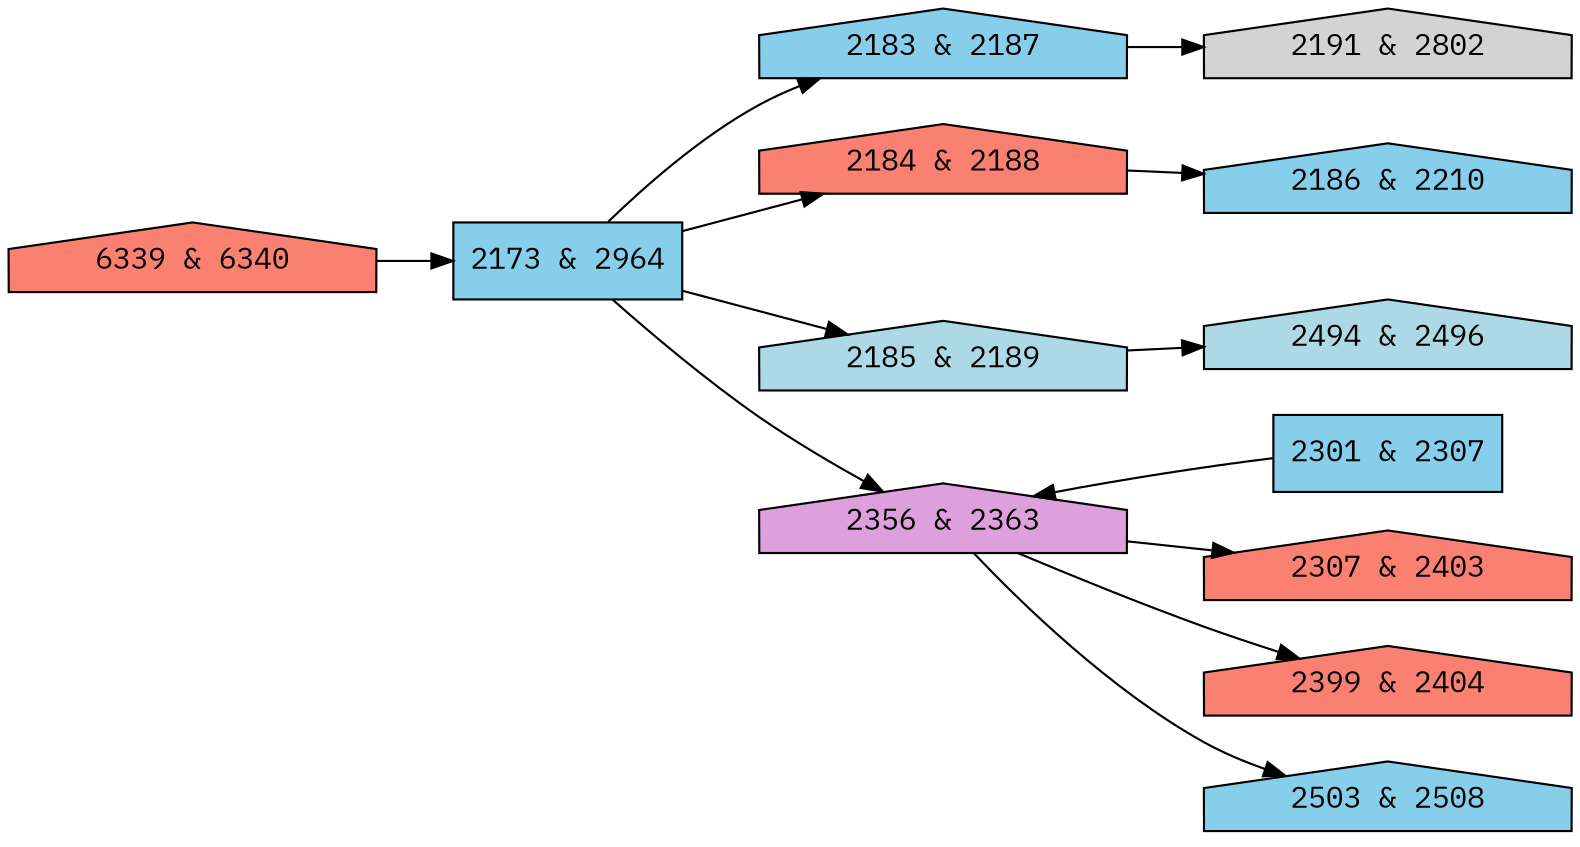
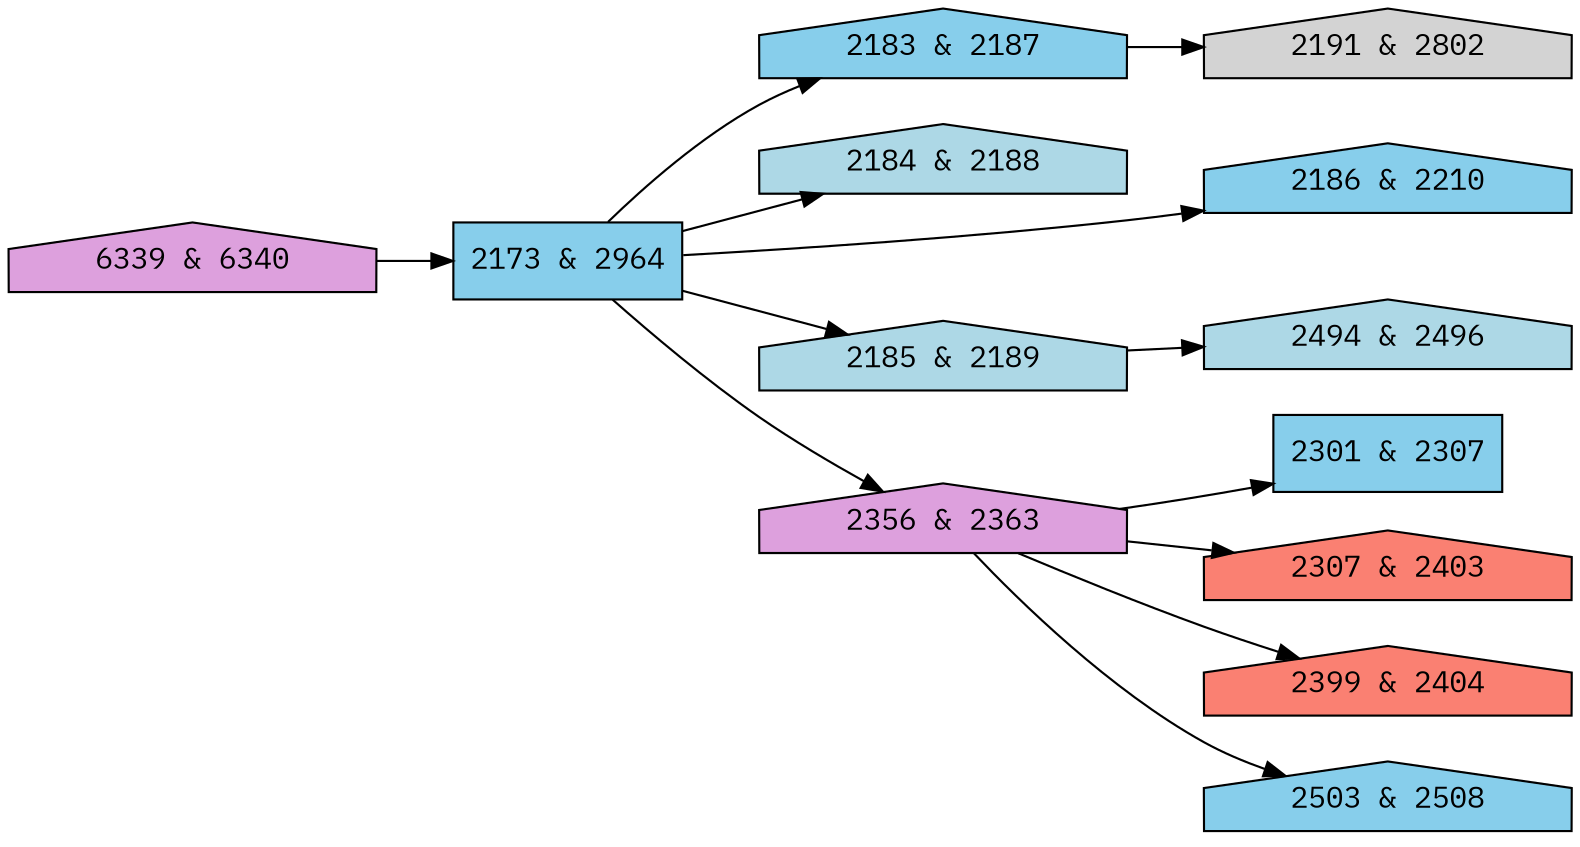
(943, 163) -> (943, 163)
(1155, 172) -> (933, 238)
(192, 261) -> (192, 261)
(1164, 474) -> (1186, 499)
